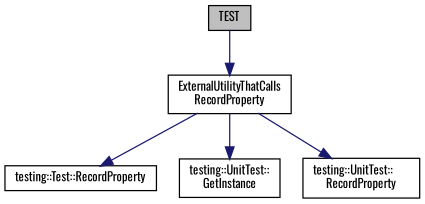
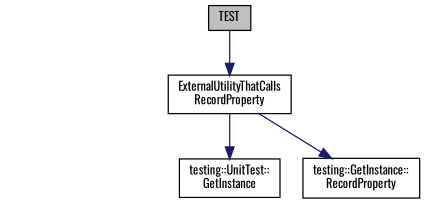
(81, 178) -> none
(361, 178) -> (361, 178)
